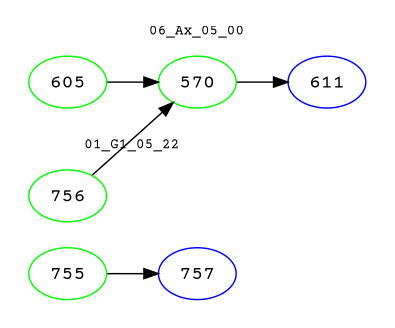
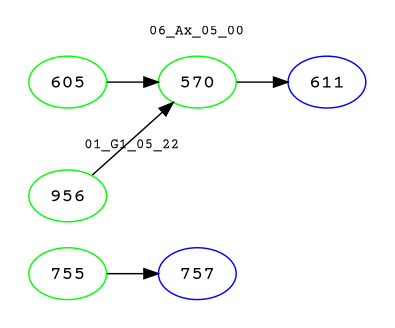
(68, 196) -> (68, 196)
